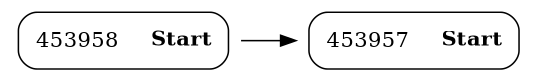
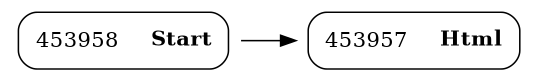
(472, 39) -> (472, 39)
